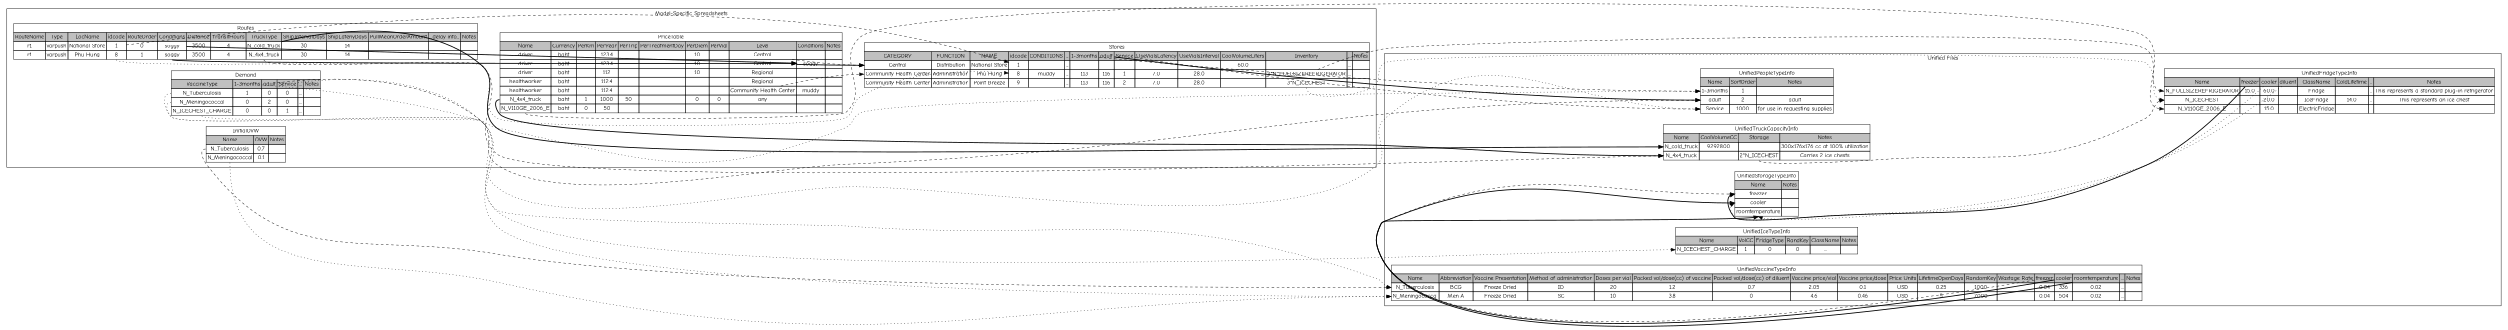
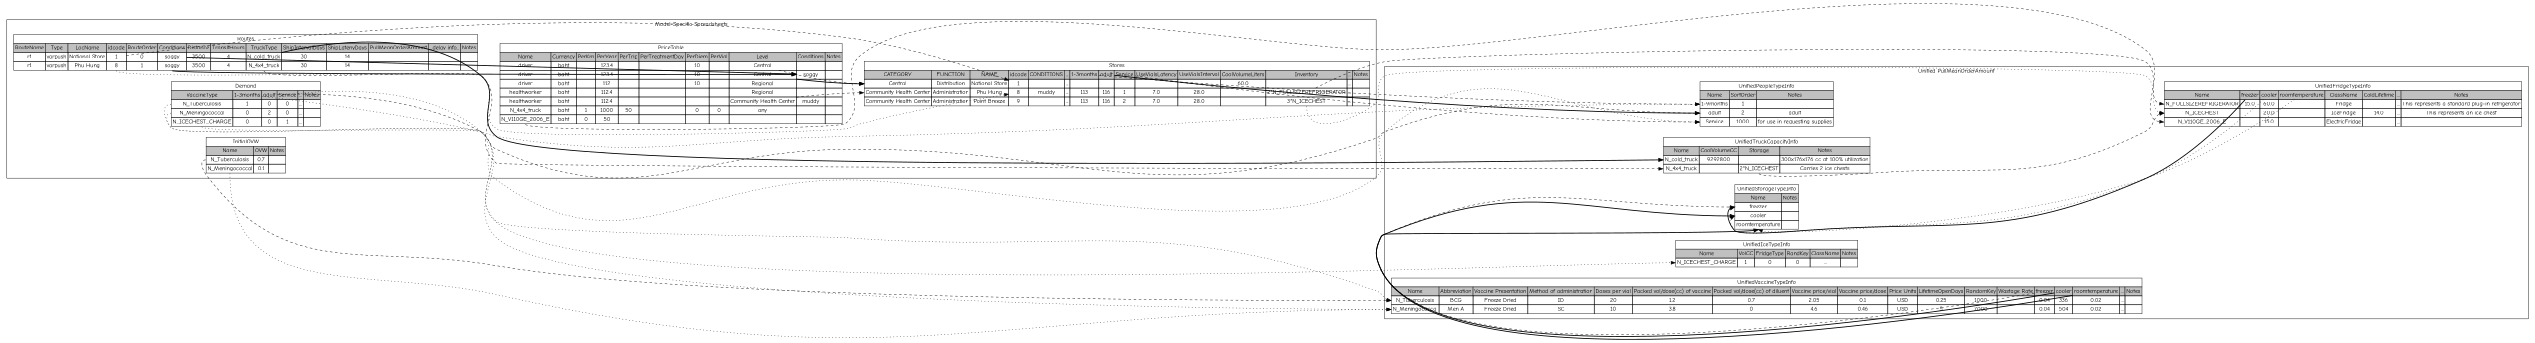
(1943, 58) -> (1956, 71)
(2288, 82) -> (2302, 95)
(1715, 91) -> (1715, 104)
(1070, 144) -> none
